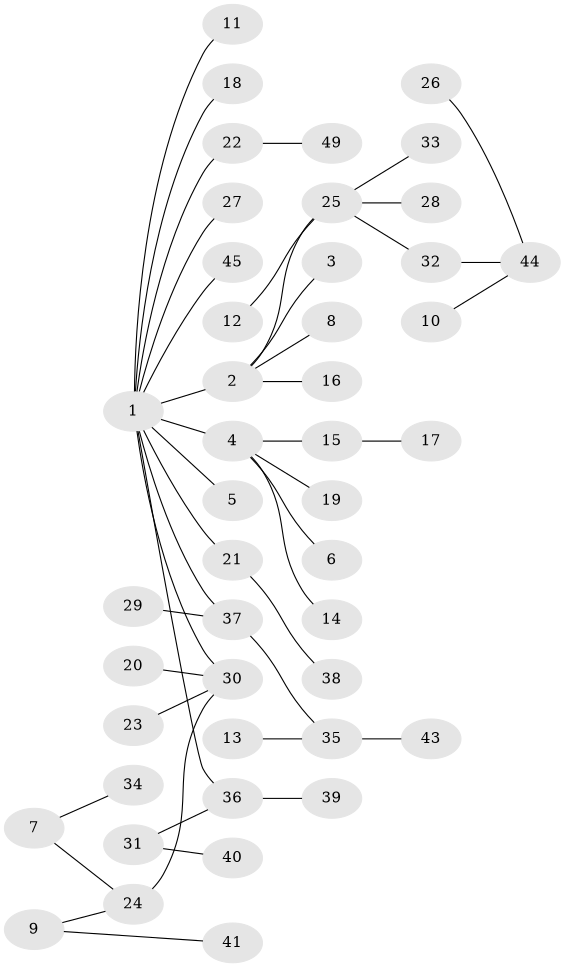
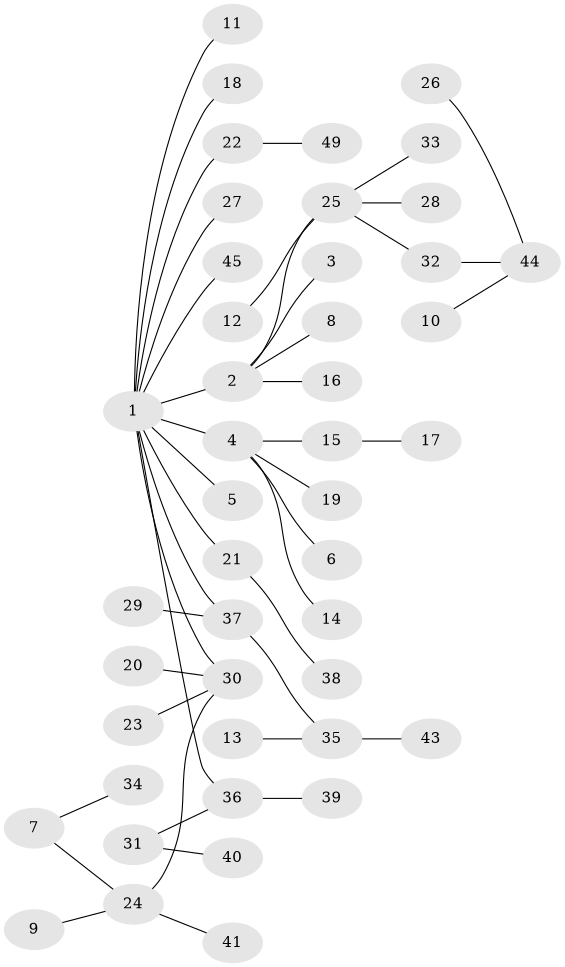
(133, 936) -> (183, 924)
